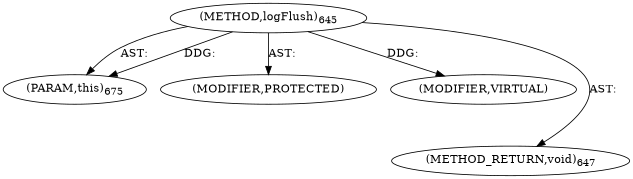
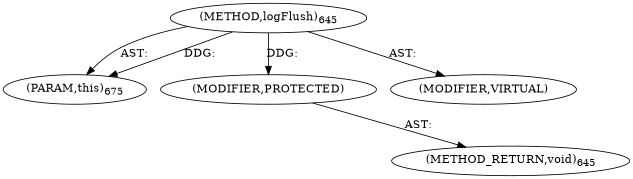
(520, 44) -> (385, 124)
(284, 54) -> (284, 54)
(405, 54) -> (405, 54)
(586, 160) -> (586, 160)
